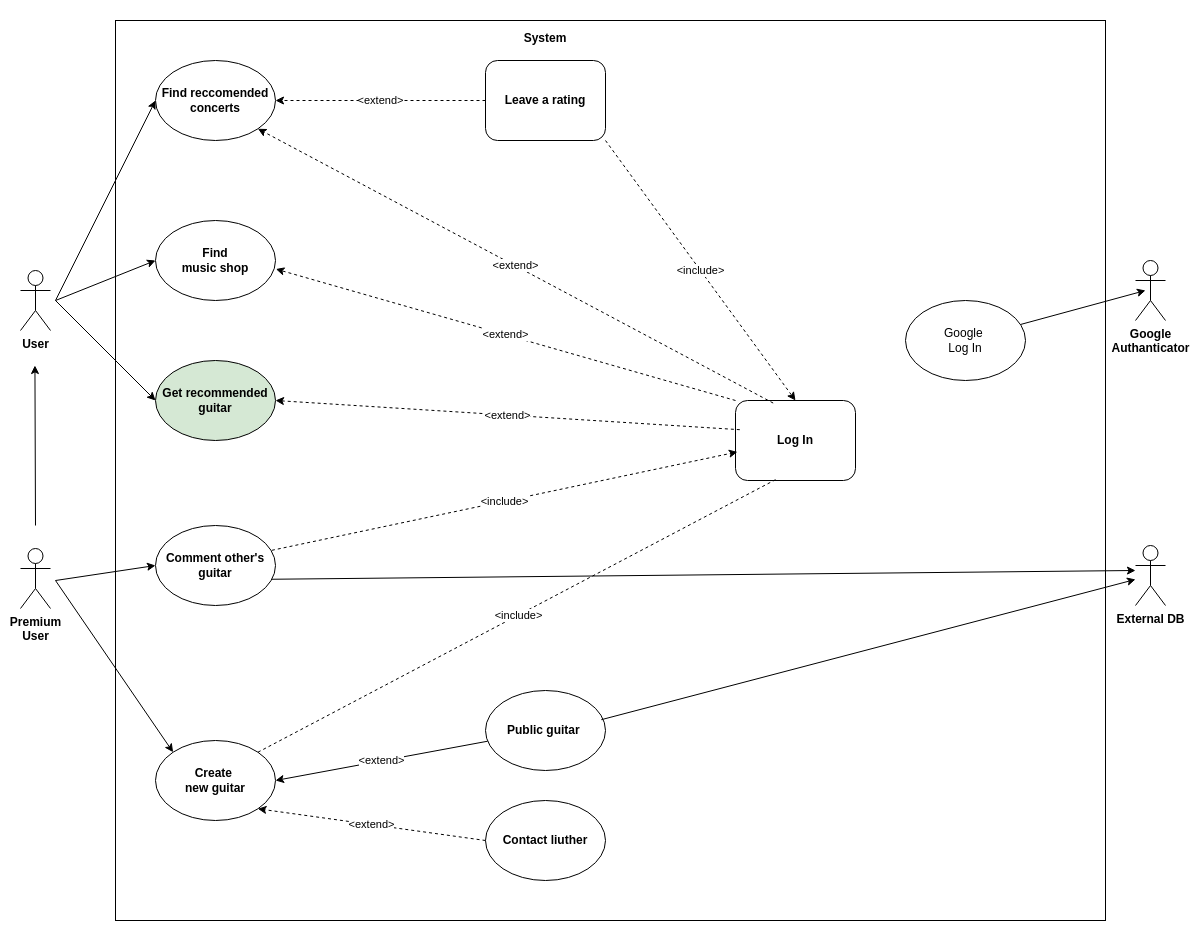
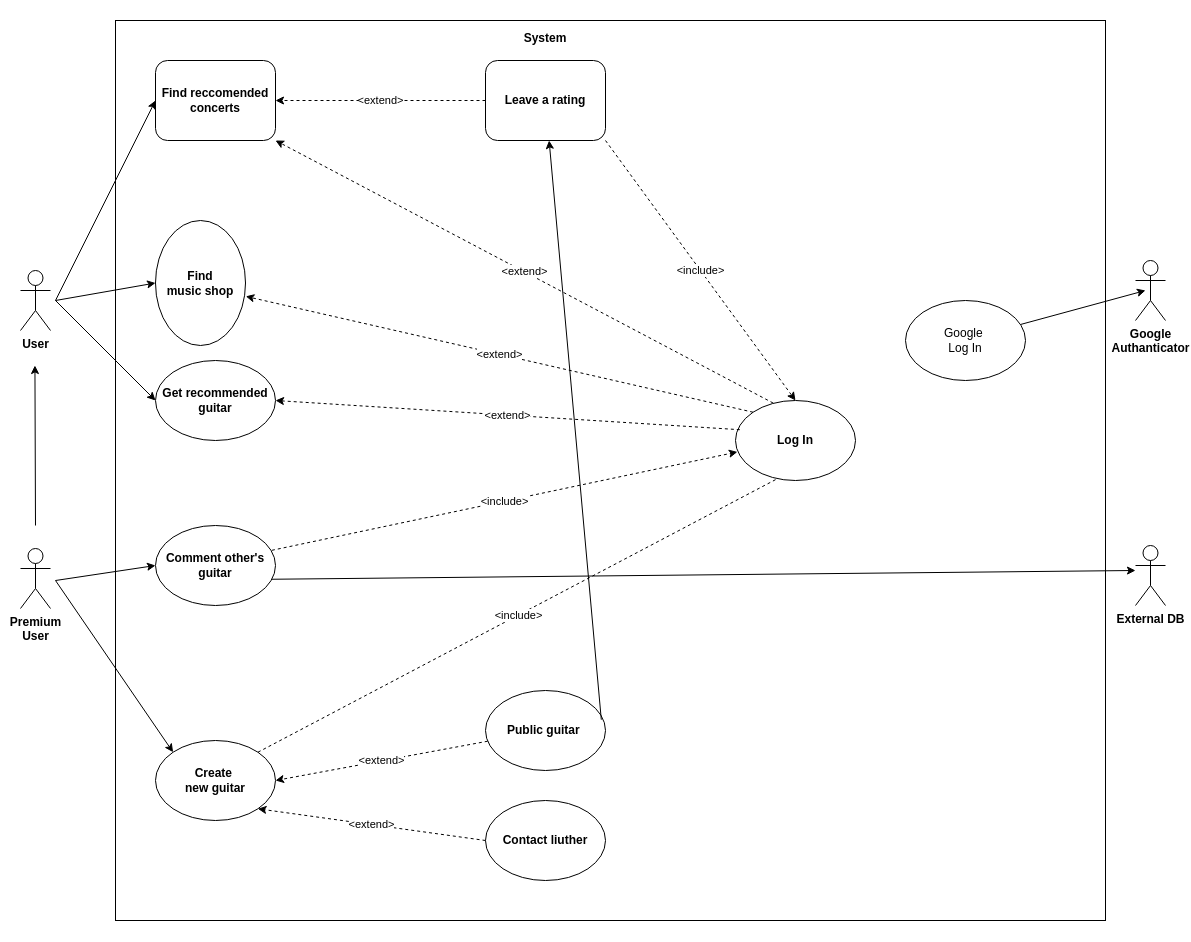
(216, 101) -> (216, 101)
(216, 261) -> (201, 283)
(216, 401) -> (216, 401)
(796, 441) -> (796, 441)
(865, 651) -> (576, 434)
(444, 749) -> (444, 749)
